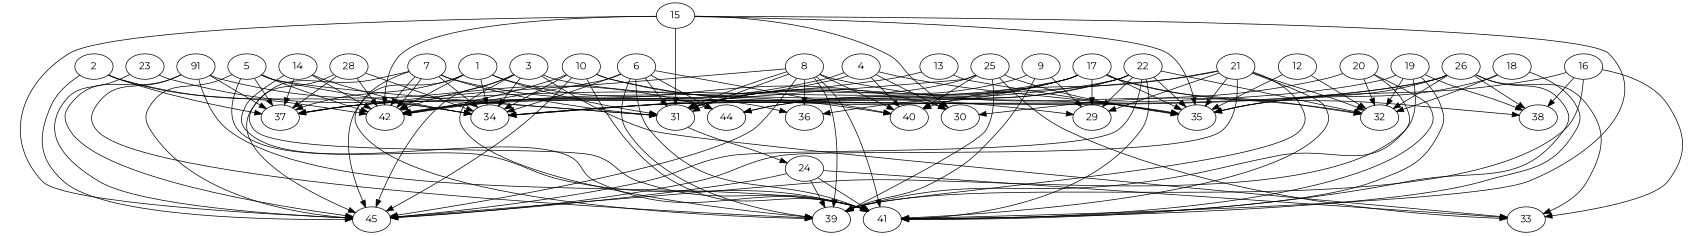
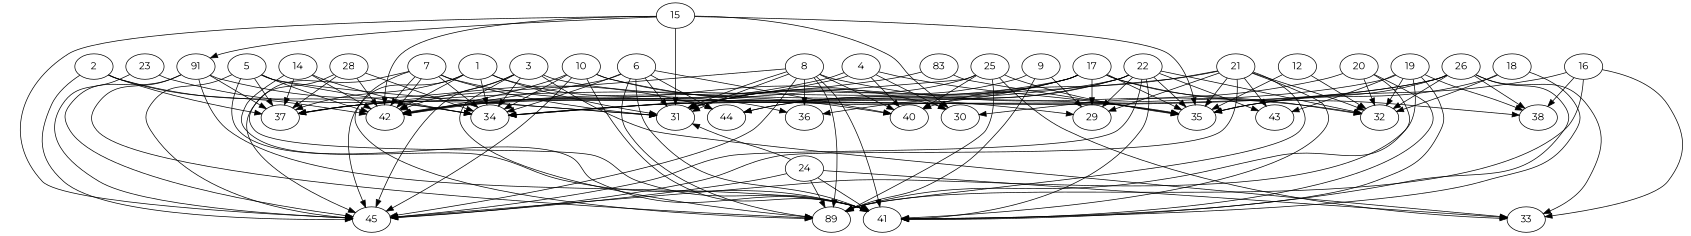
(1552, 41) -> (436, 28)
(939, 67) -> (939, 67)
none -> (1275, 118)
(746, 148) -> (722, 136)
(831, 220) -> (831, 220)
